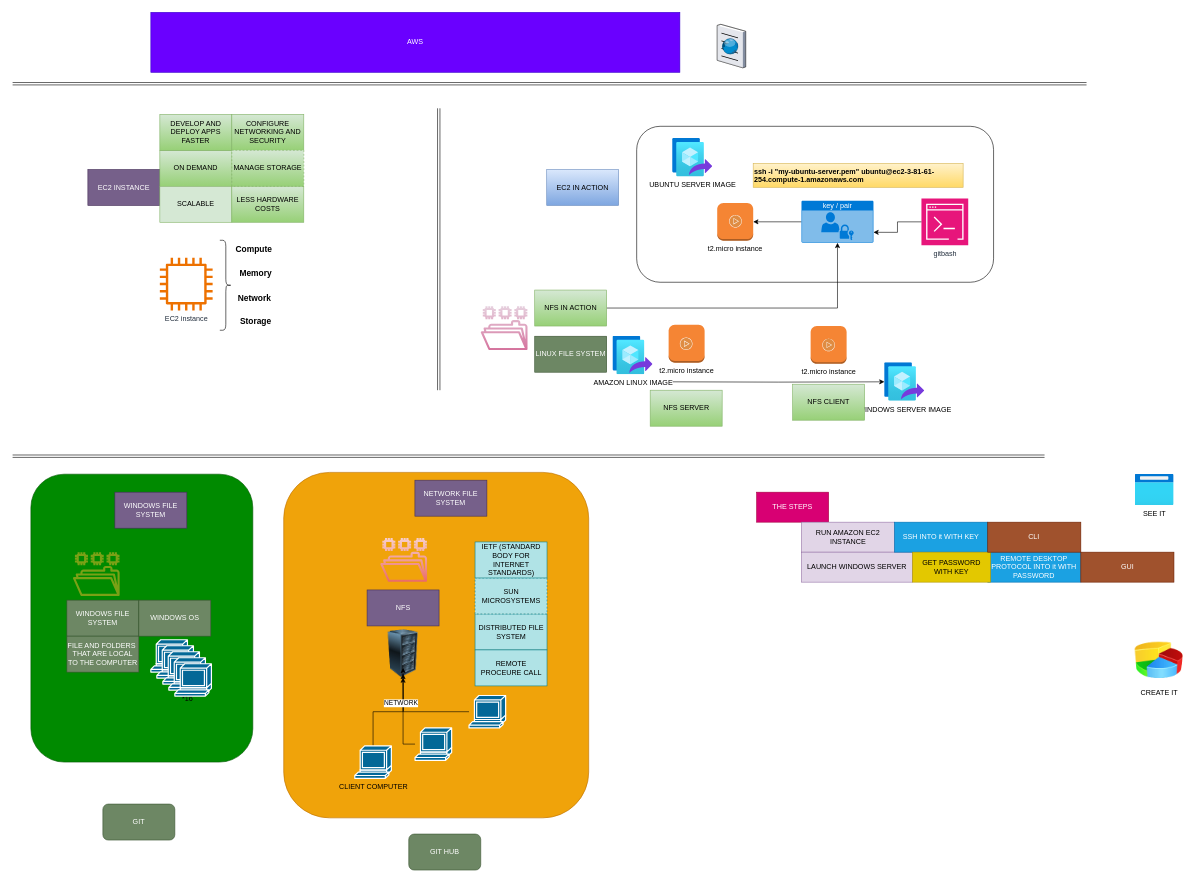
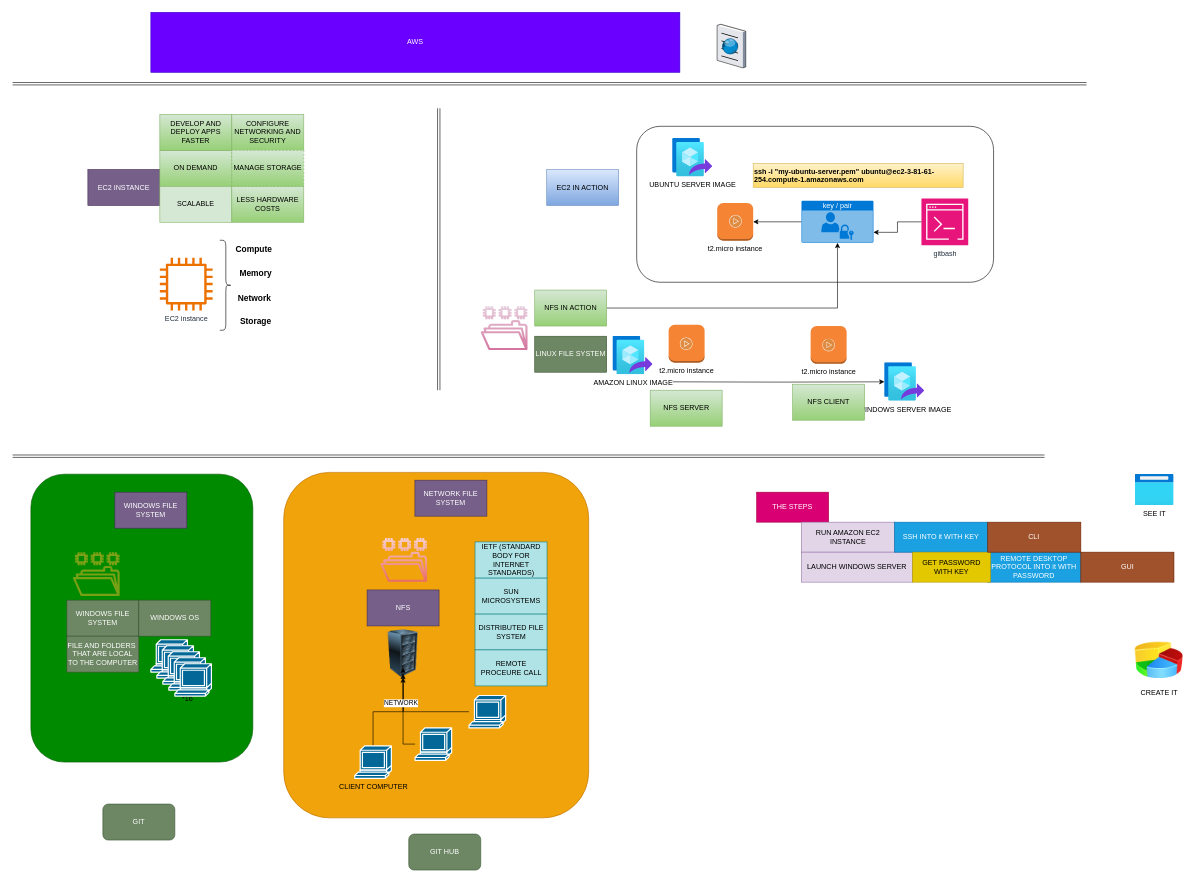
(511, 596) -> (511, 596)
